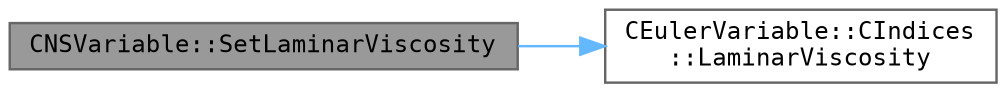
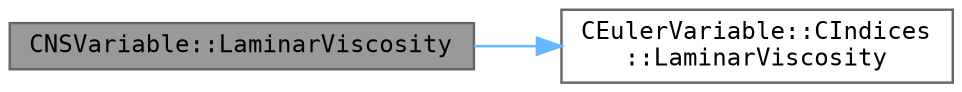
(264, 46) -> (242, 46)
